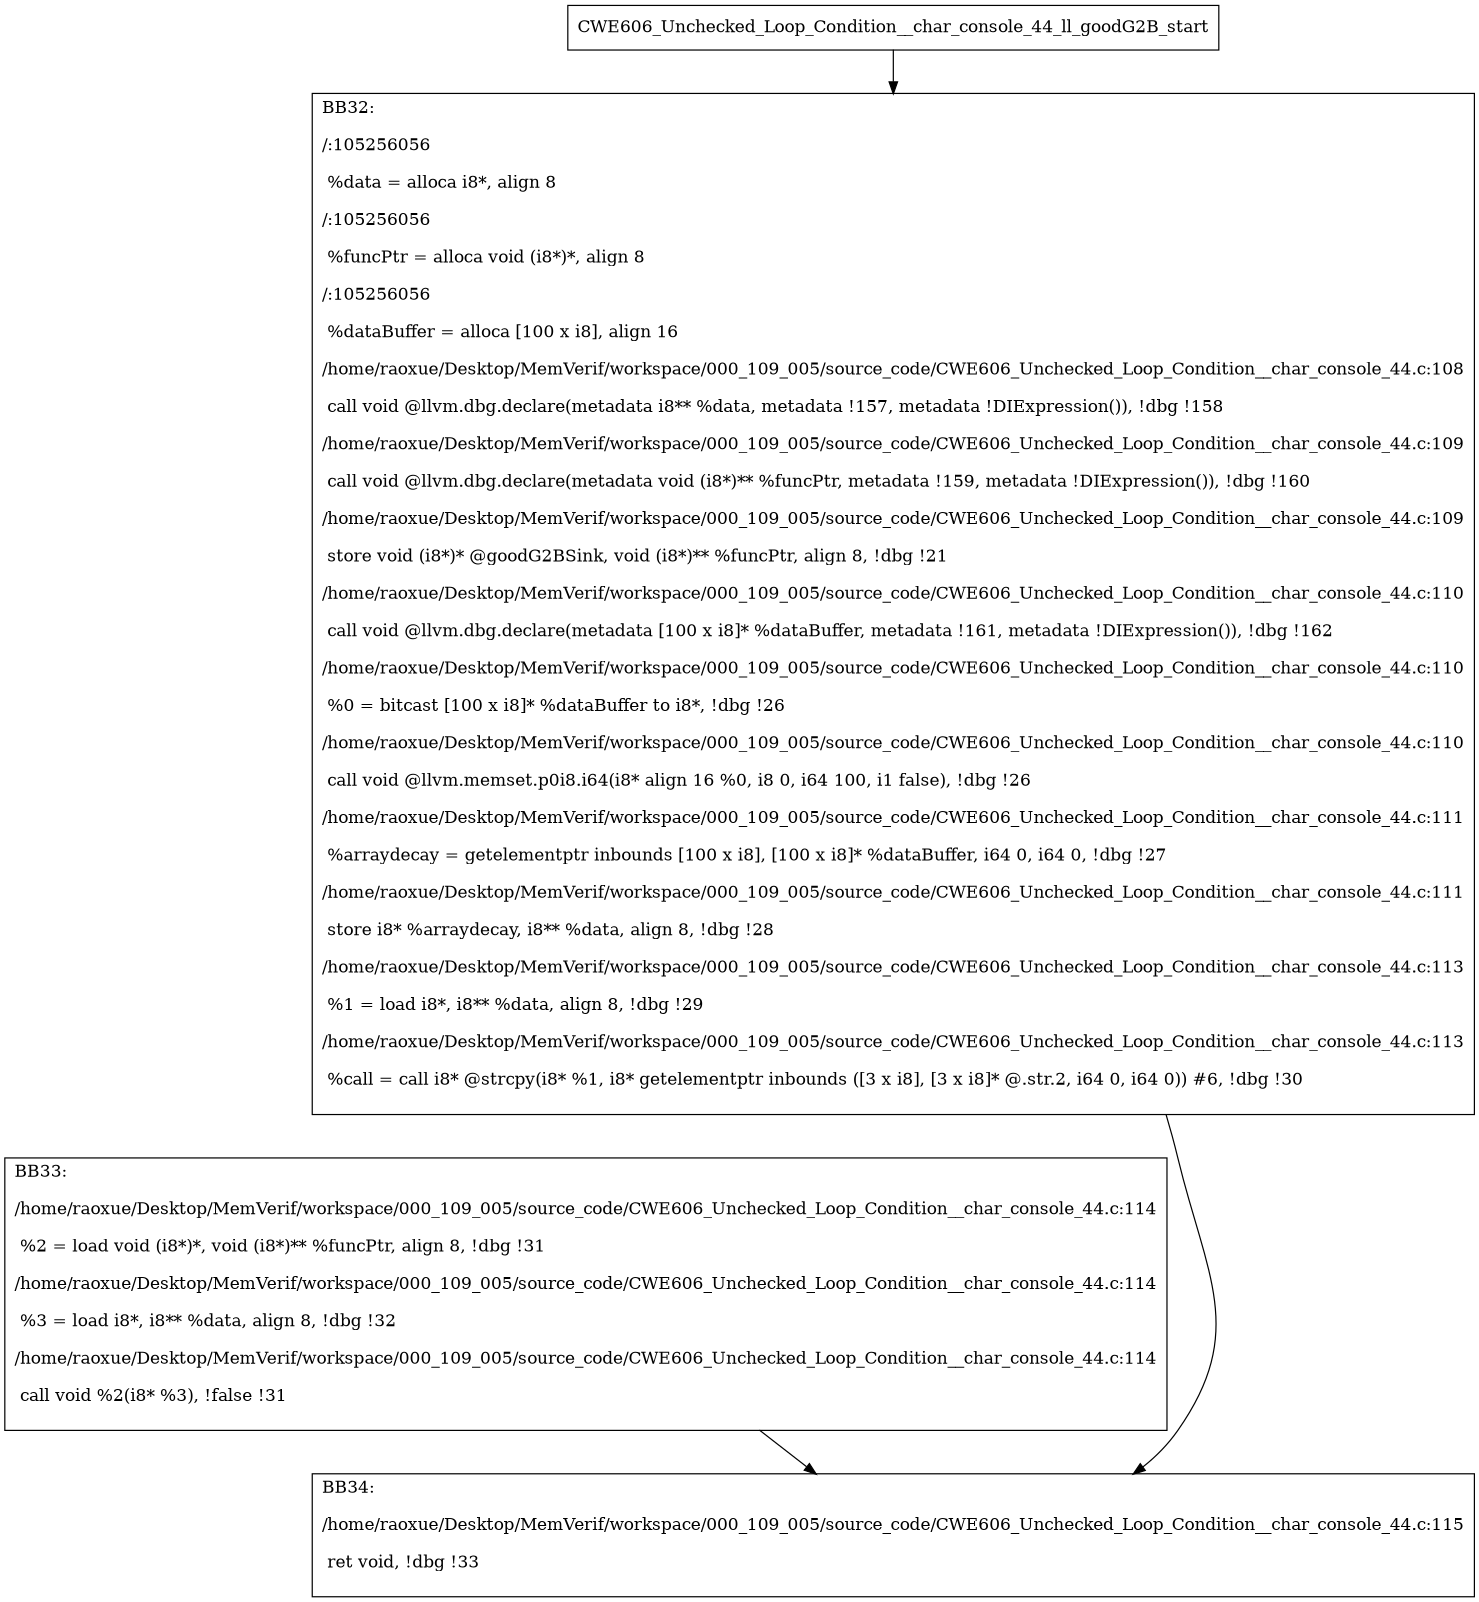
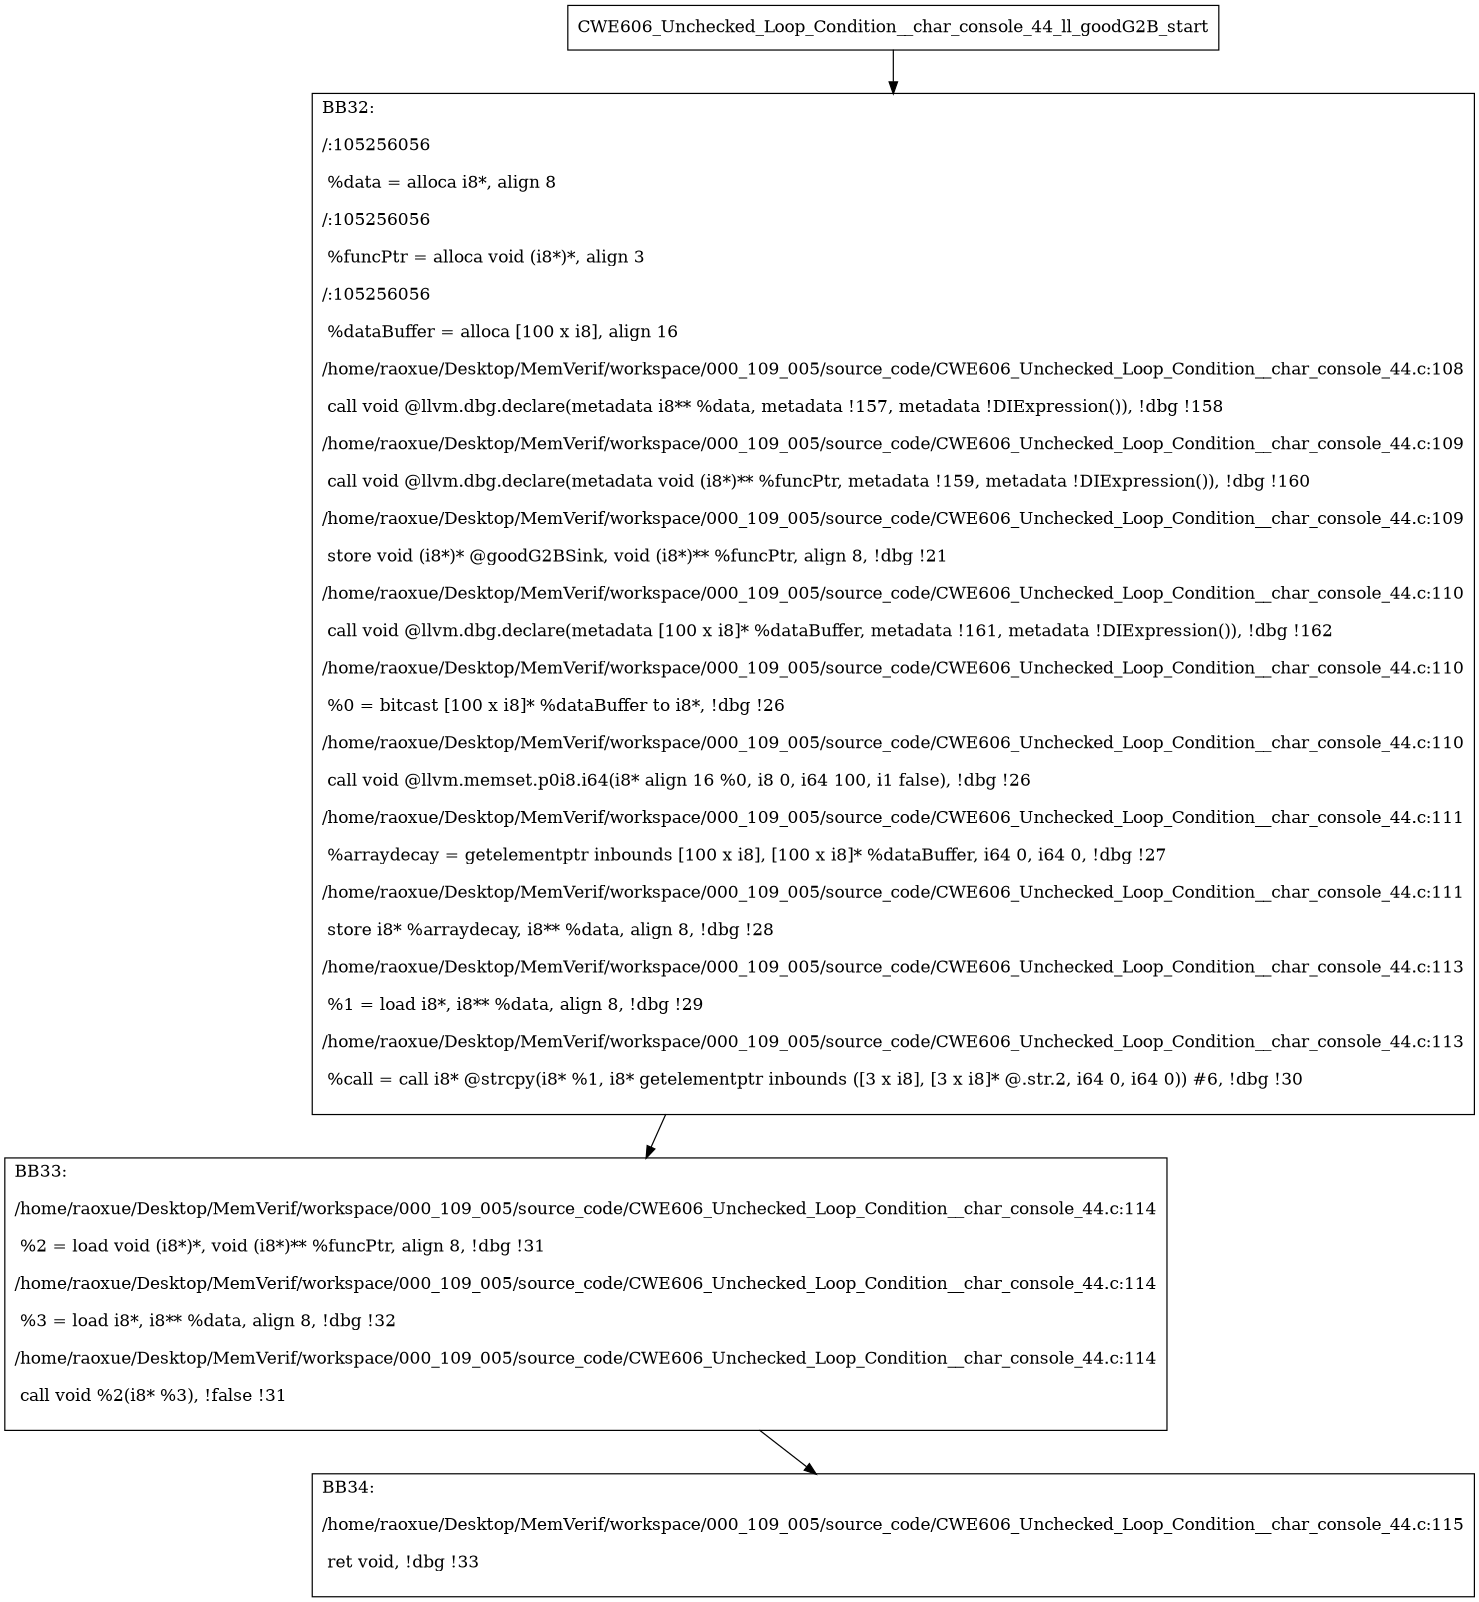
(483, 257) -> (483, 257)
(1214, 1299) -> (658, 1131)
